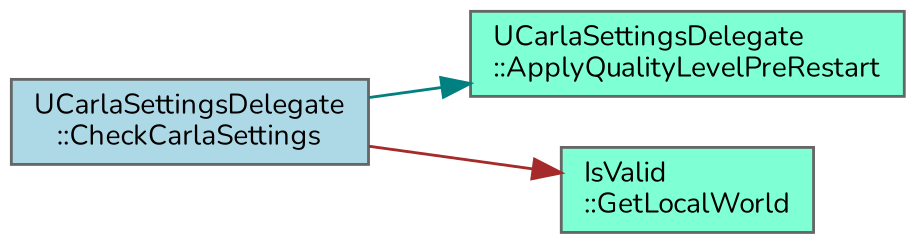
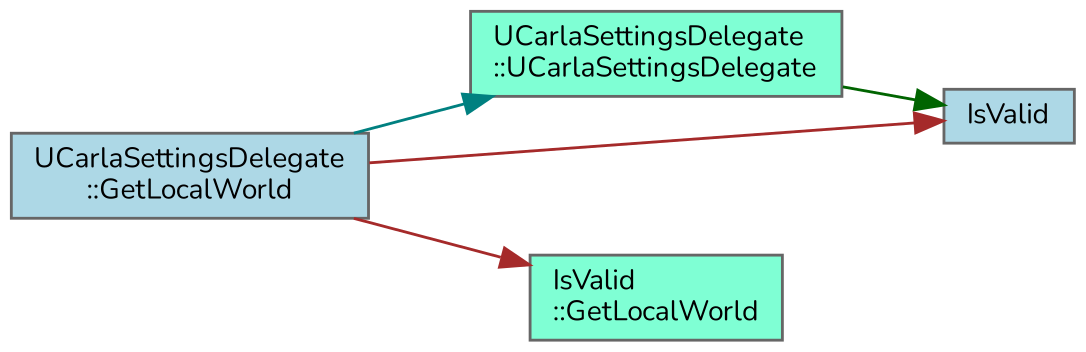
(687, 54) -> (656, 54)
none -> (1009, 116)
(190, 122) -> (190, 176)
